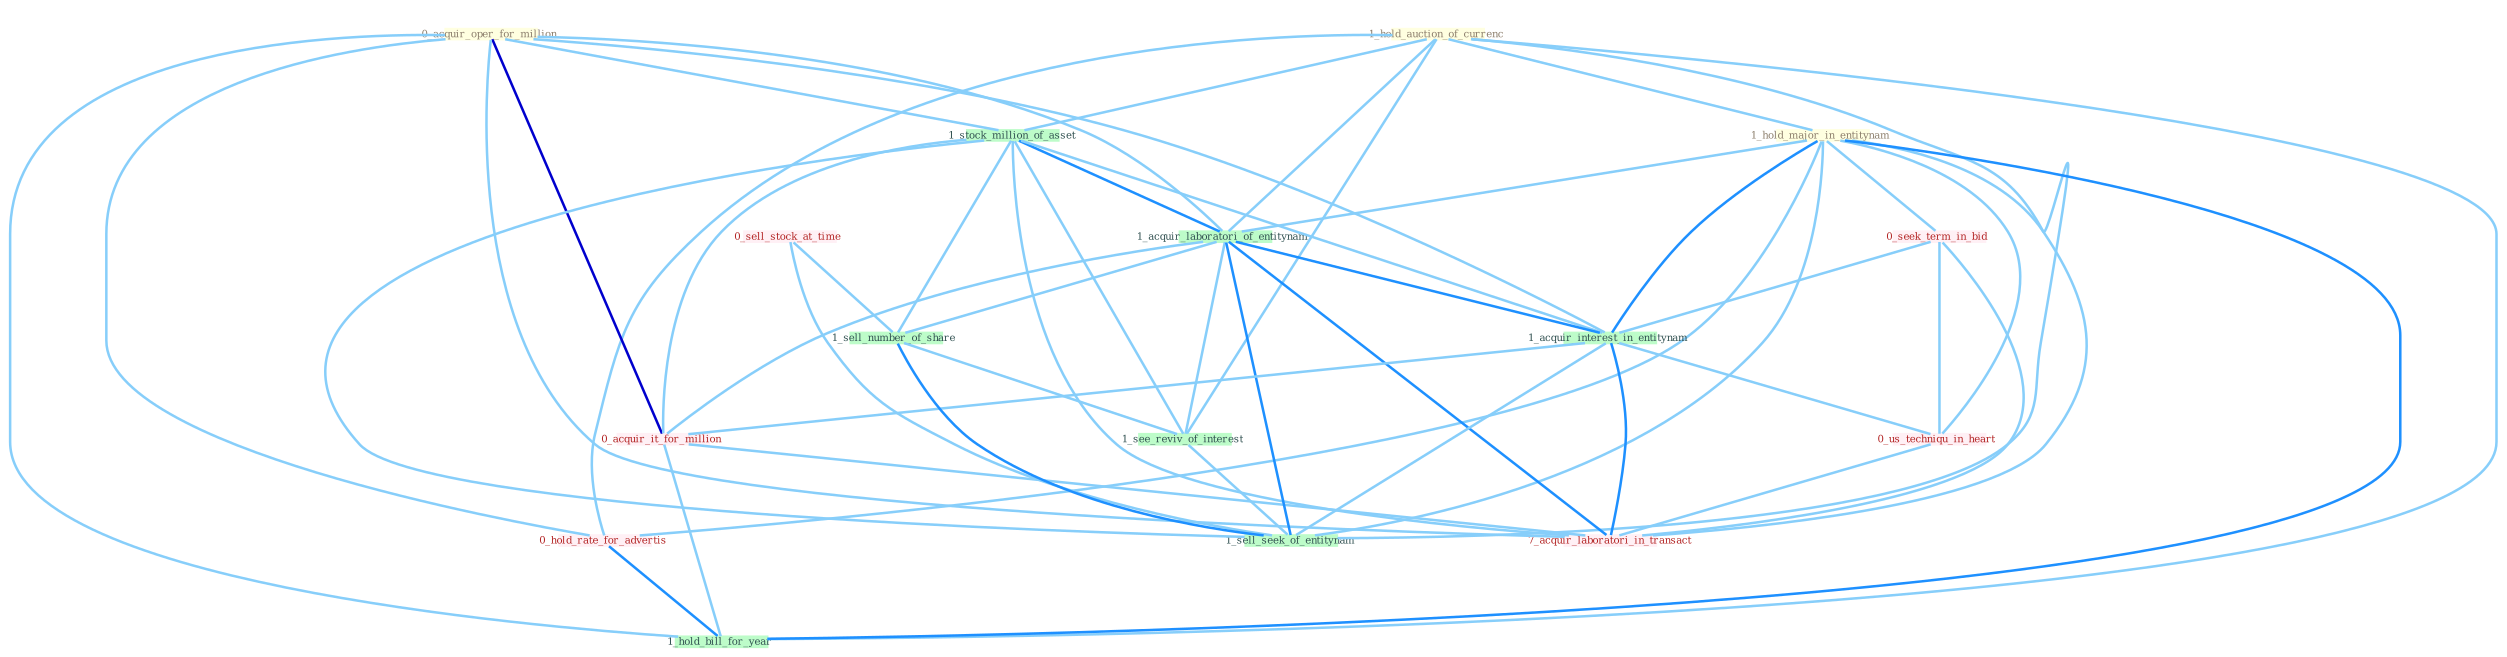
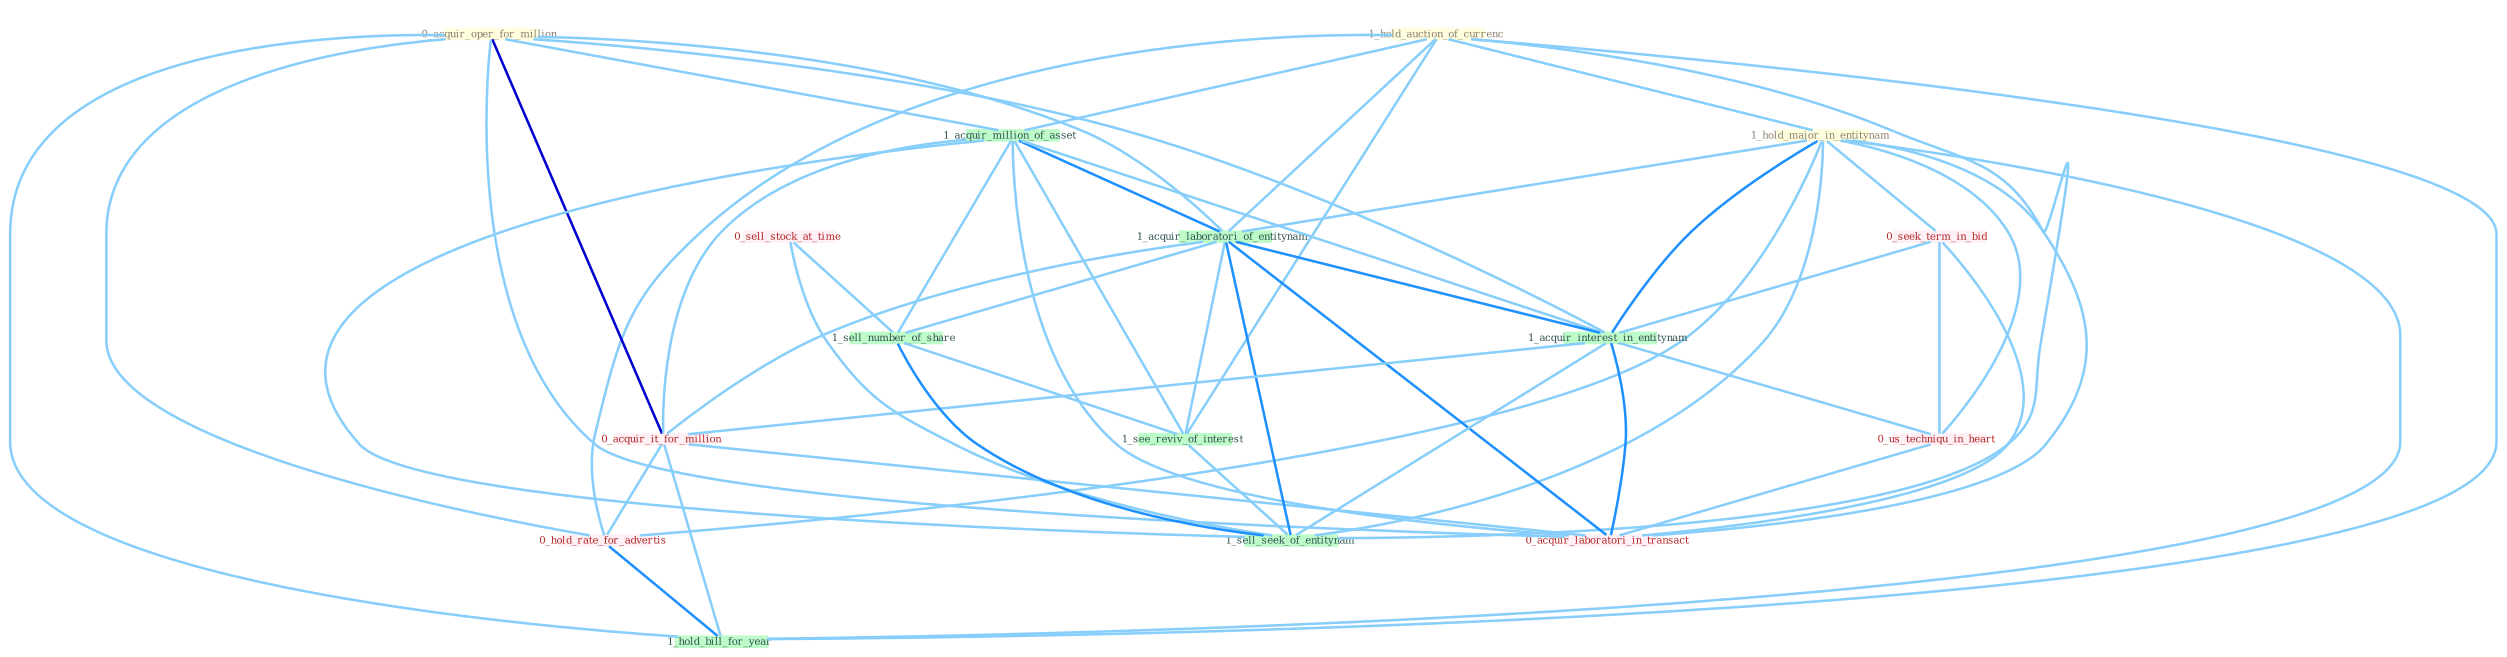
(1013, 135) -> (1013, 135)
none -> (636, 488)
(1610, 541) -> (1610, 541)
(2074, 560) -> (2074, 560)
